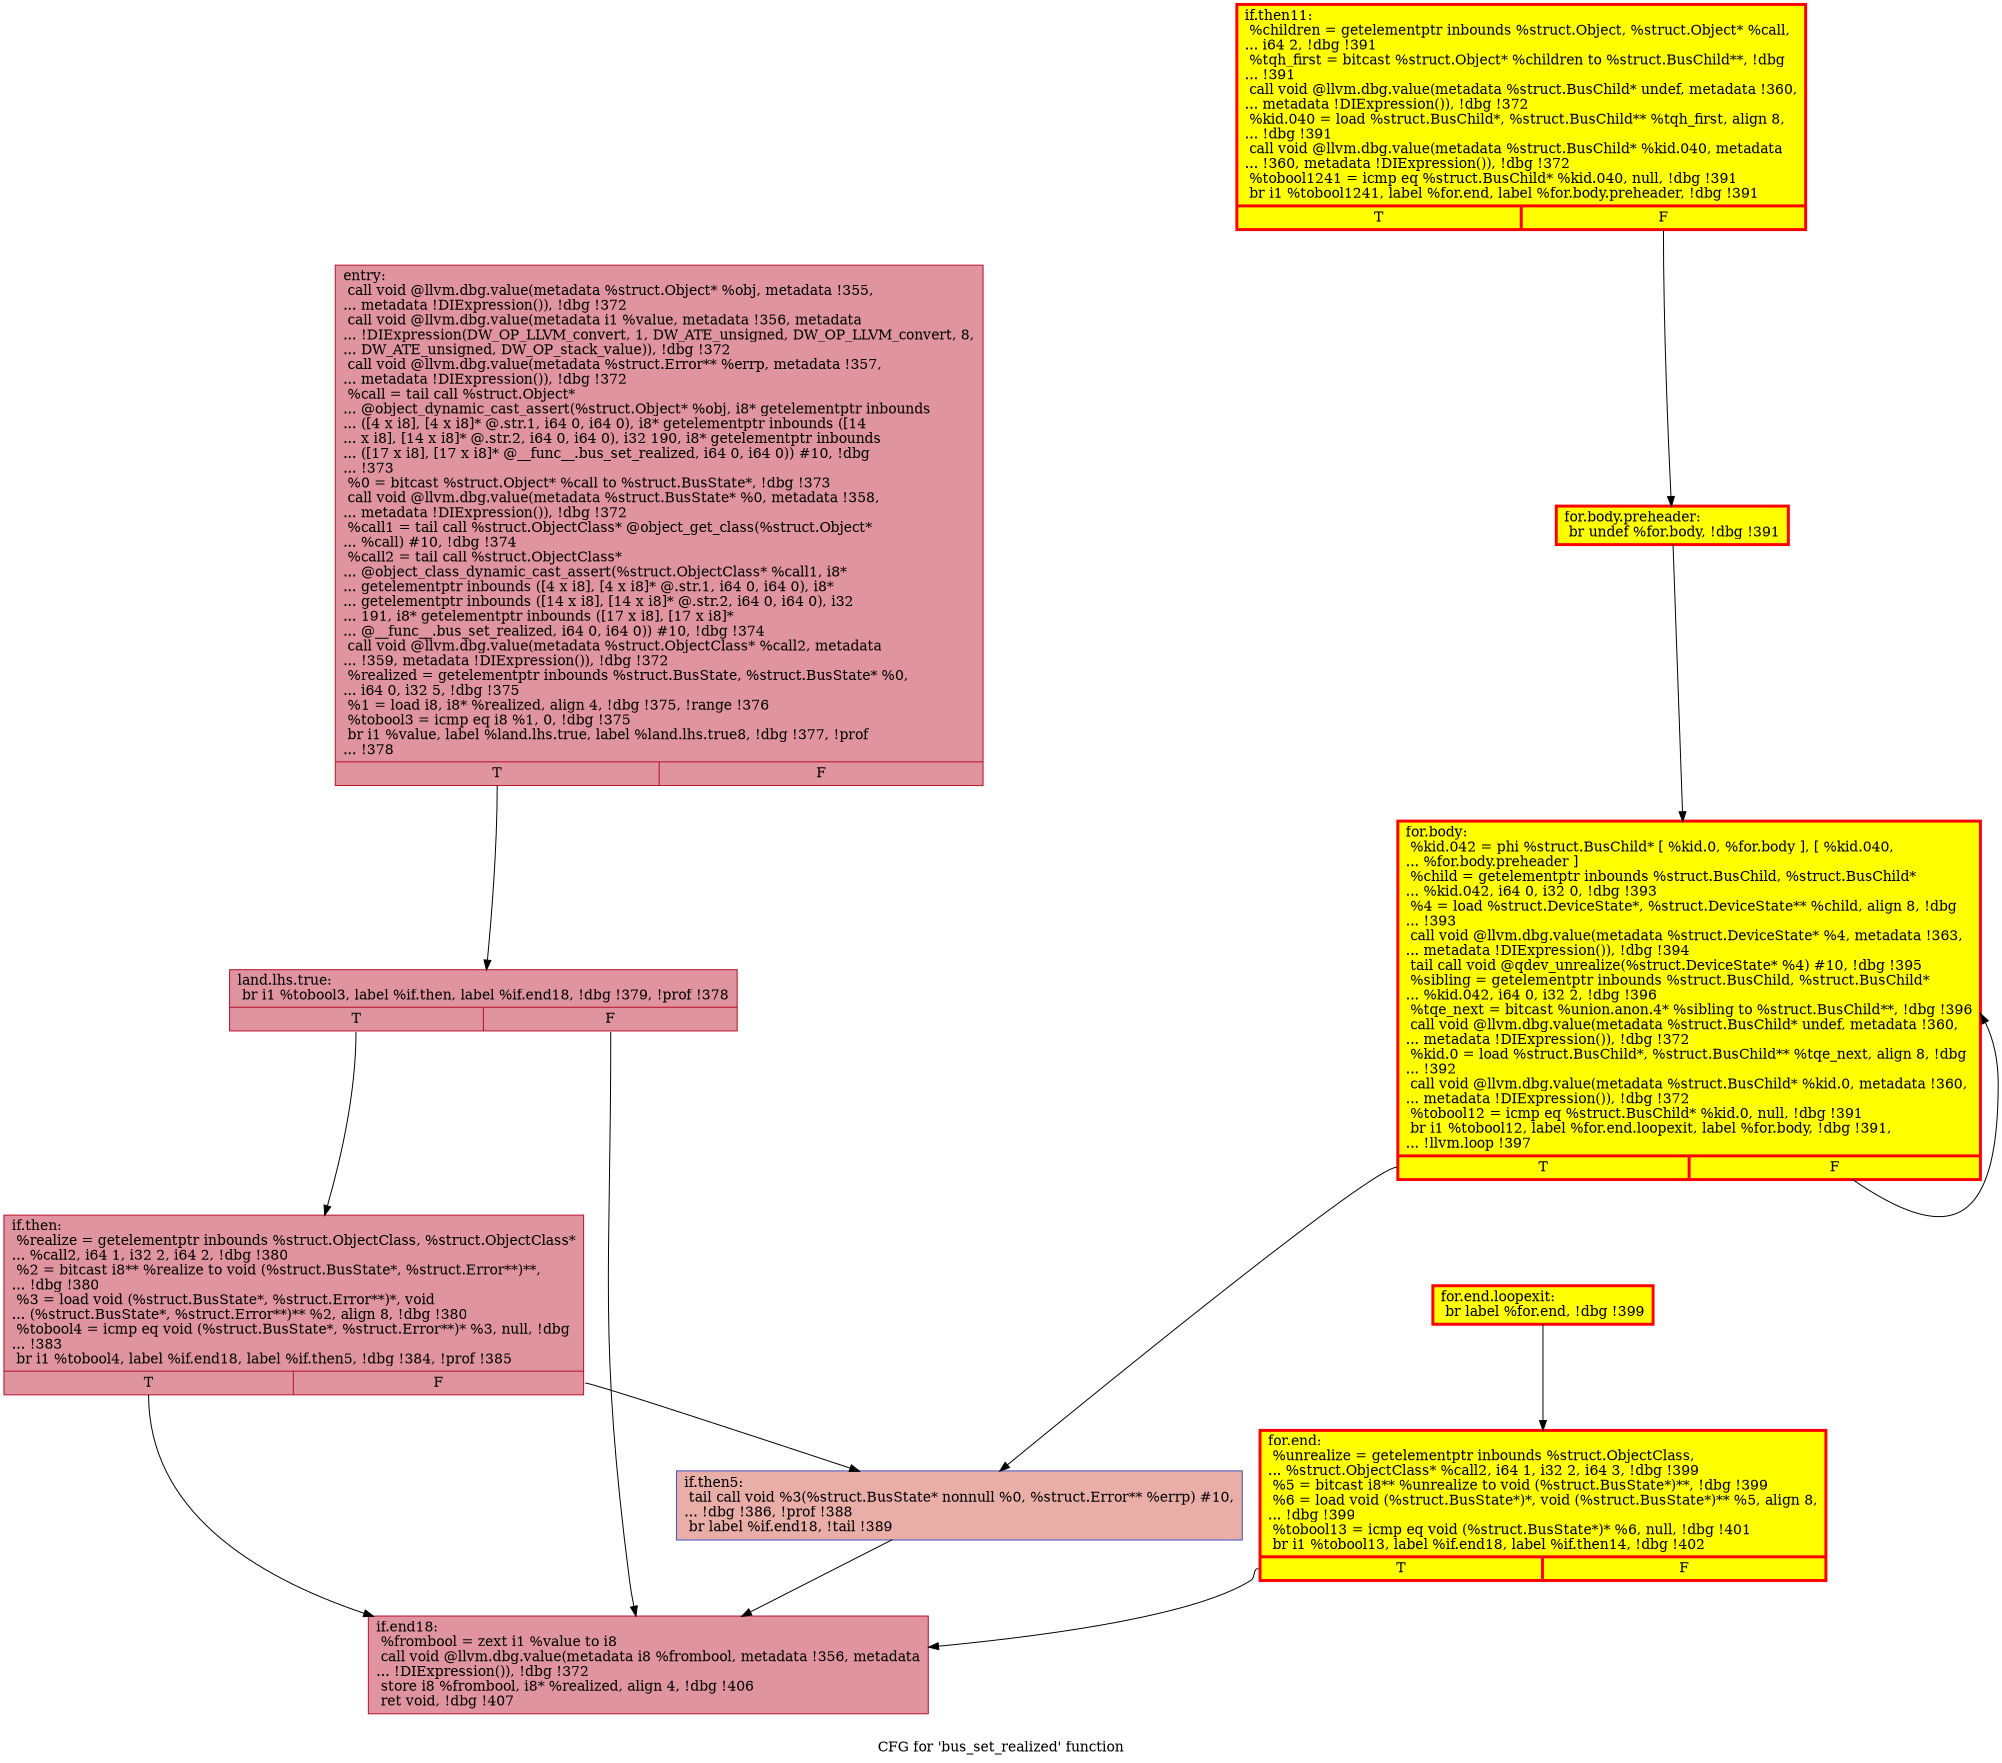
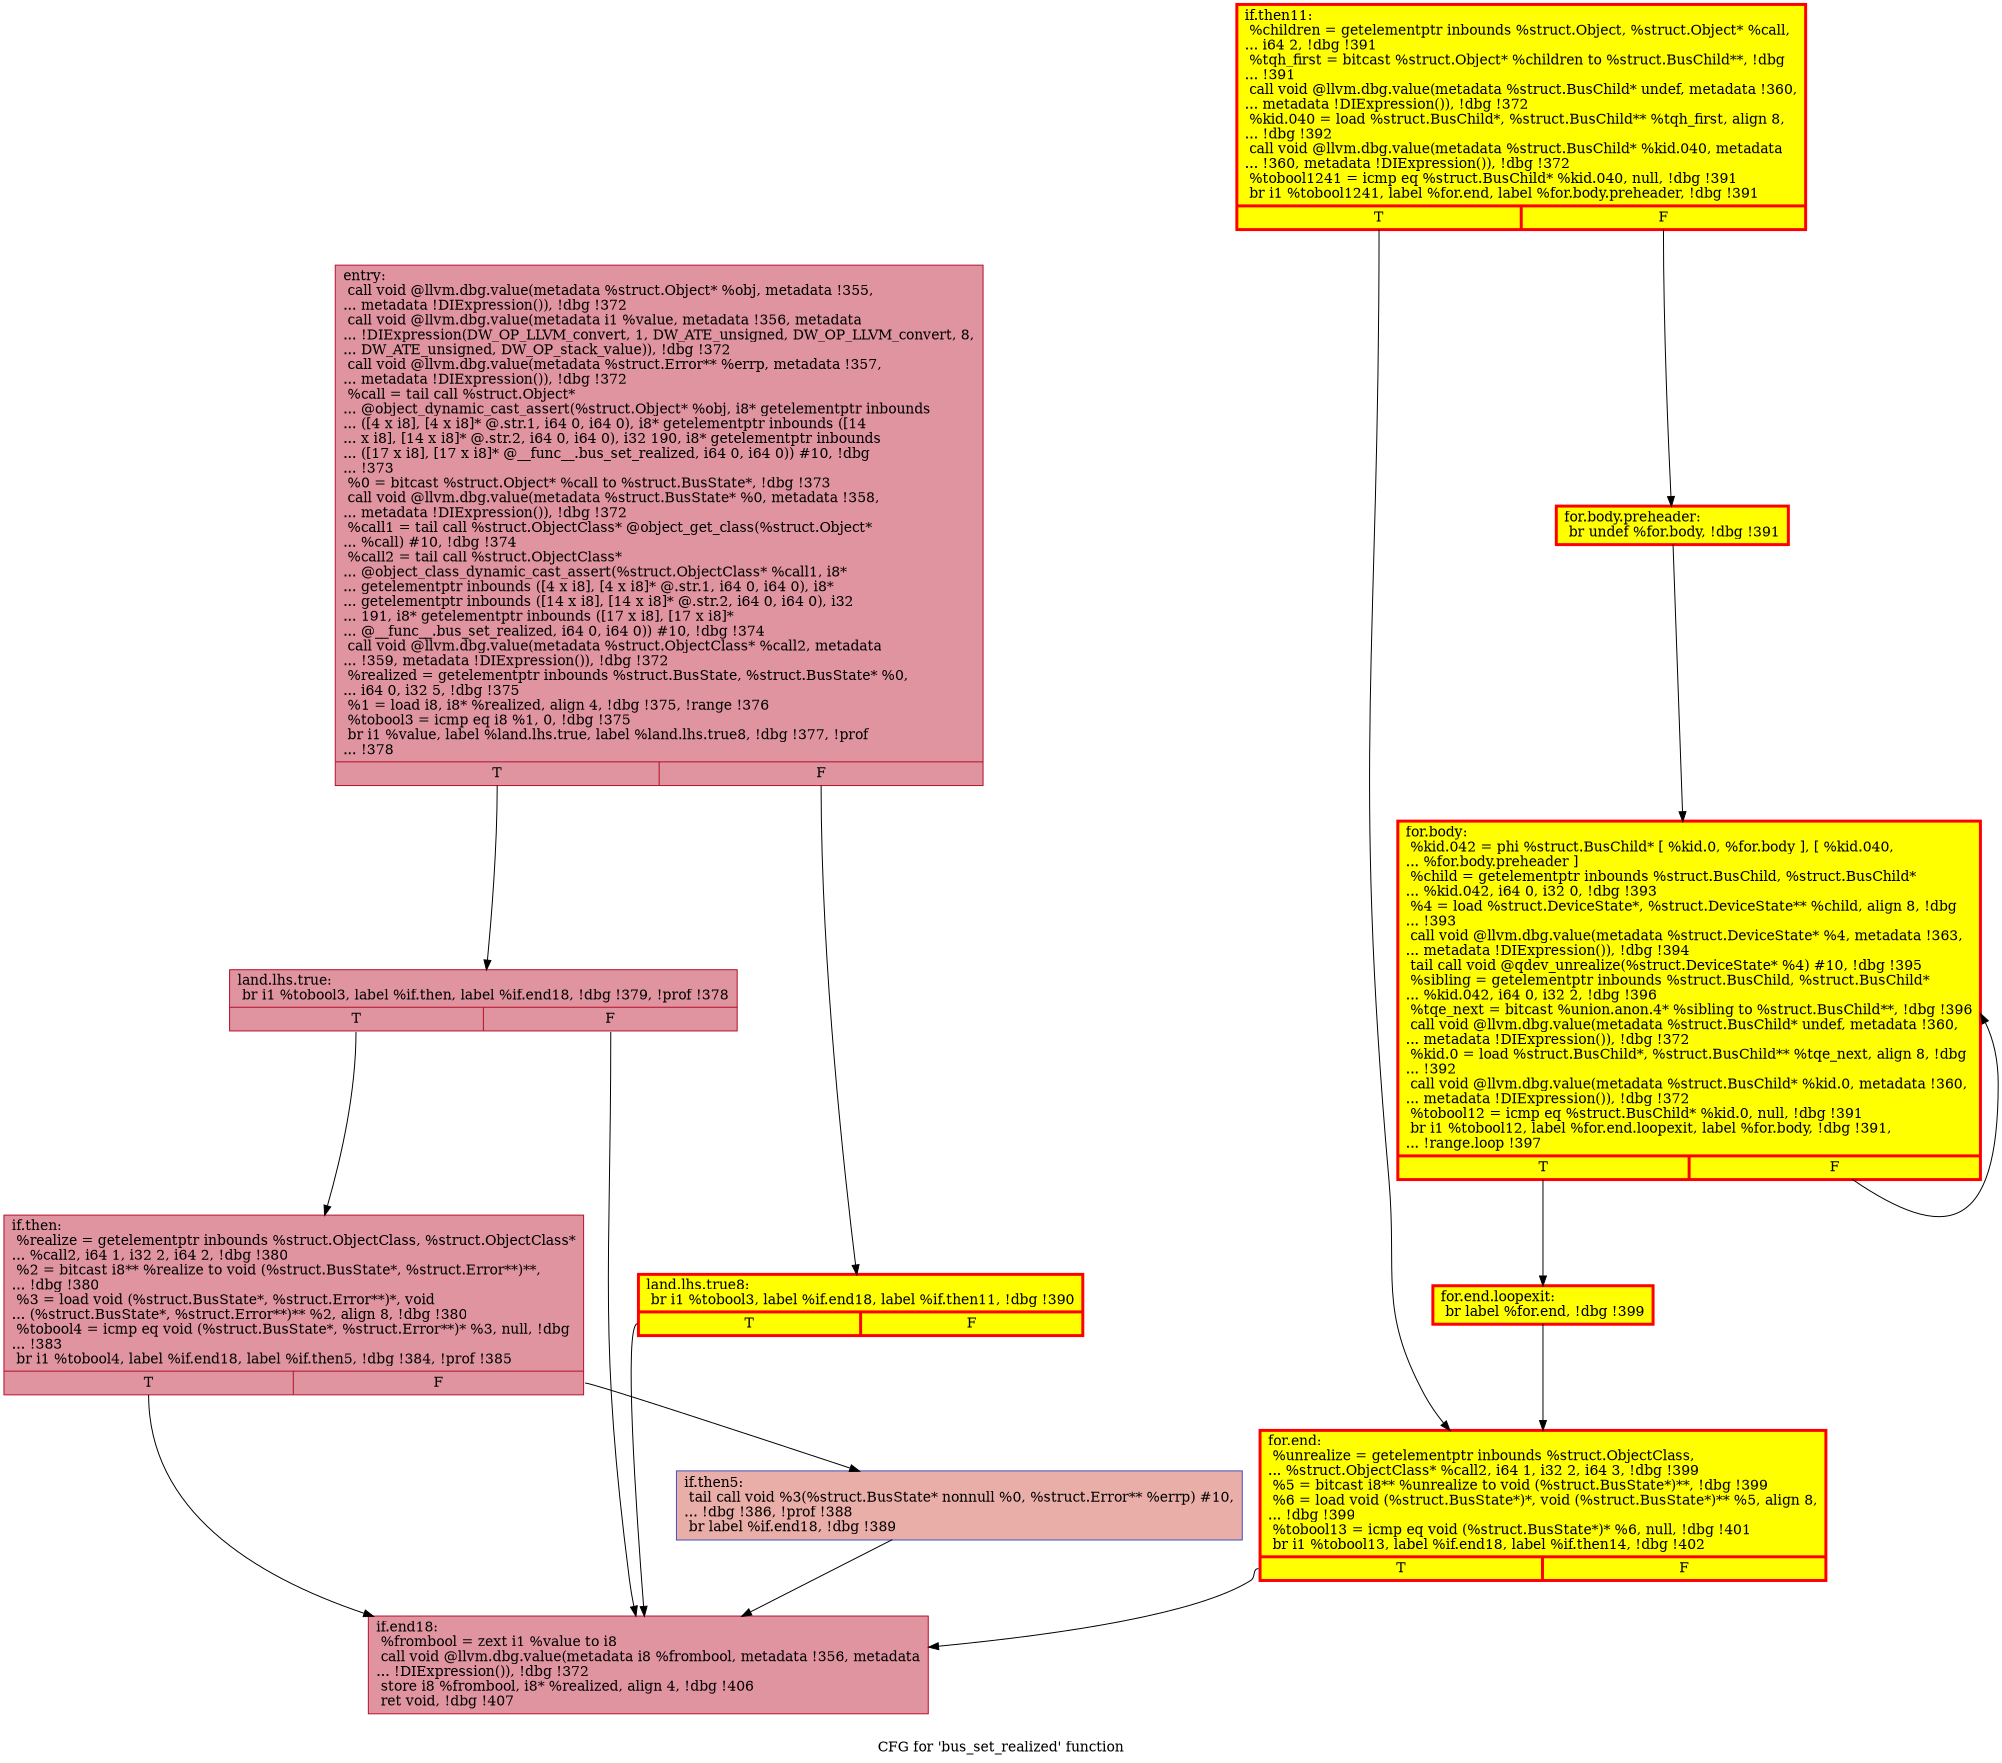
(1289, 134) -> (1289, 134)
none -> (1370, 832)
(1468, 1144) -> (1474, 1144)
none -> (861, 1305)
(1198, 1311) -> (1543, 1228)
(789, 1527) -> (790, 1527)
